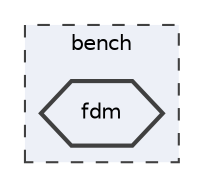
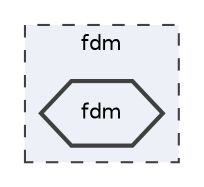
(102, 45) -> (102, 45)
